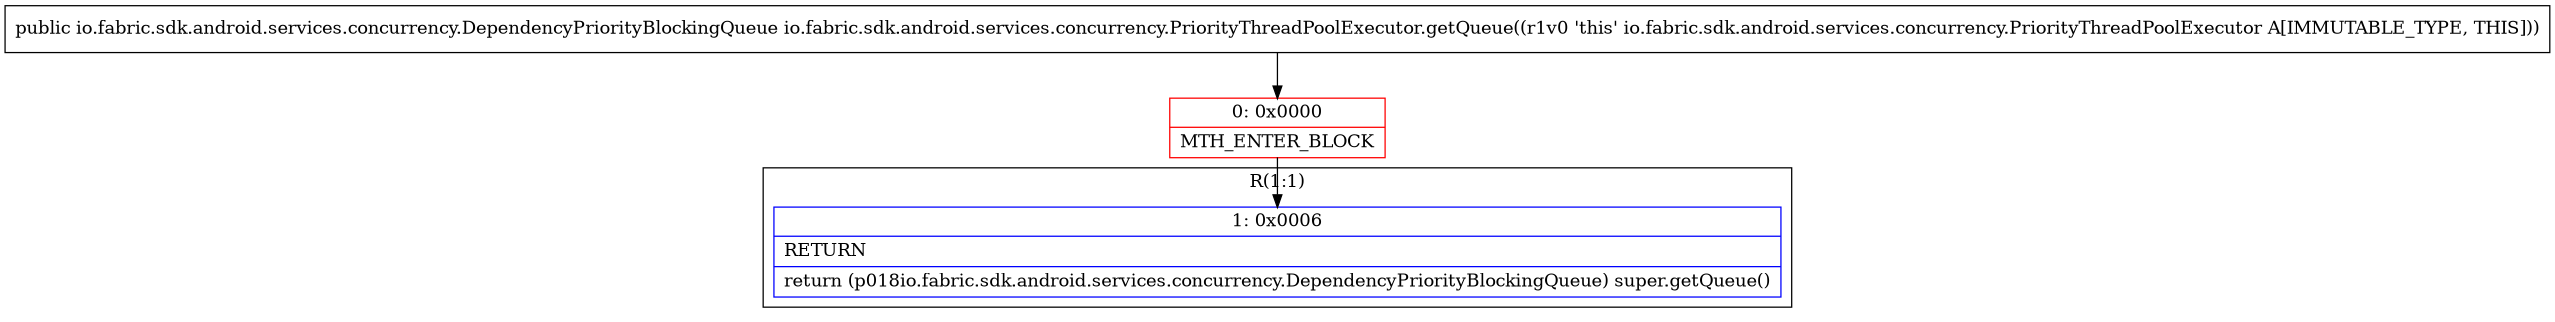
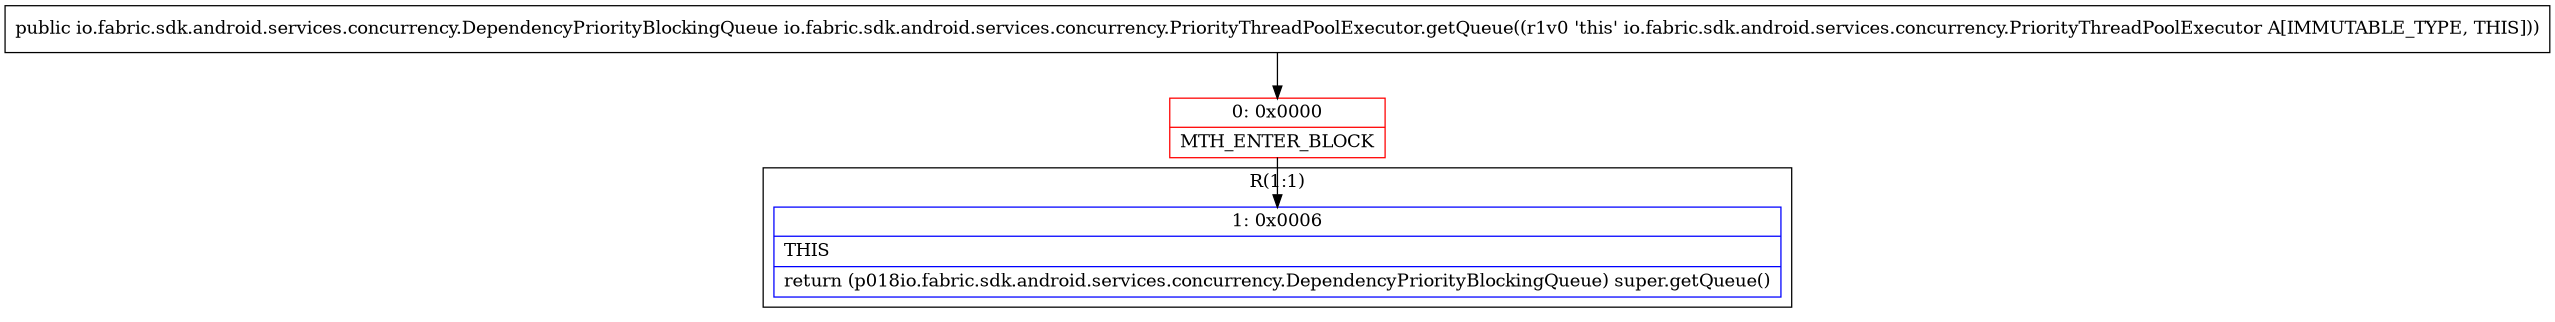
(825, 251) -> (808, 251)
